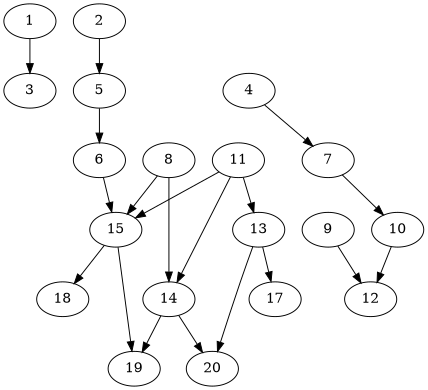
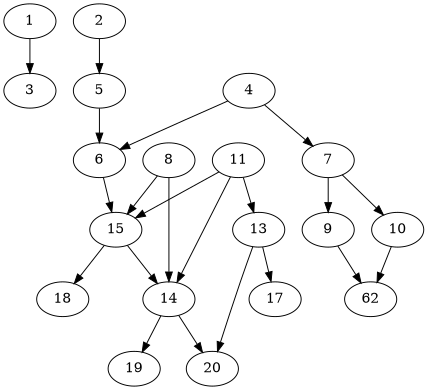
none -> (178, 123)
none -> (328, 190)
(124, 294) -> (139, 261)
(371, 299) -> (371, 299)
